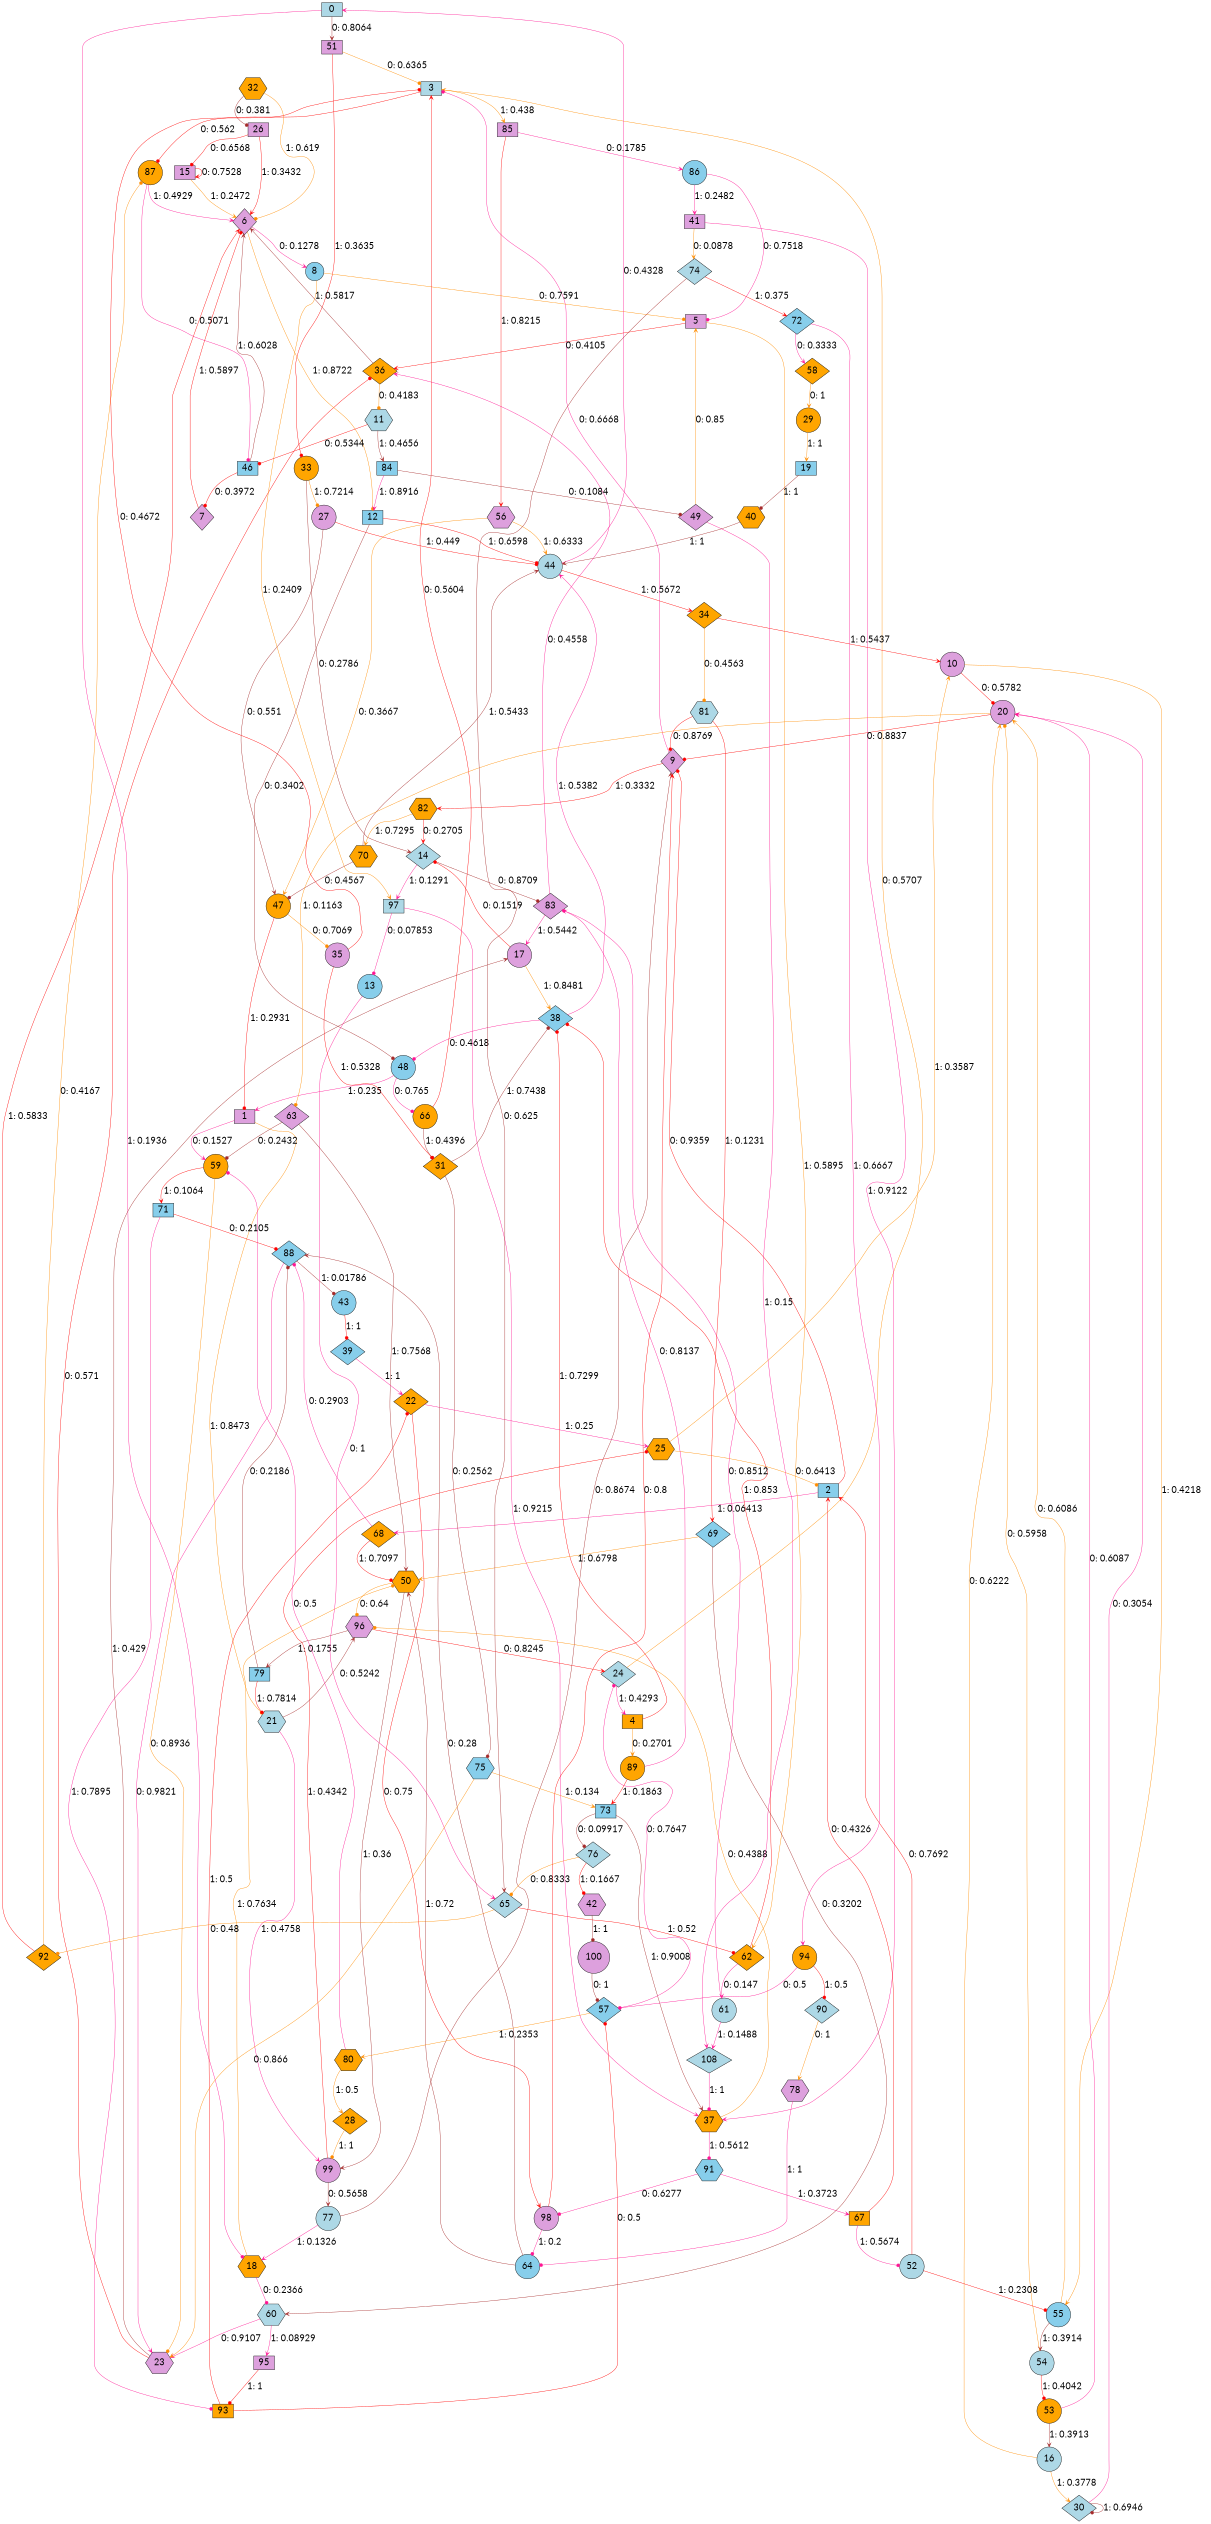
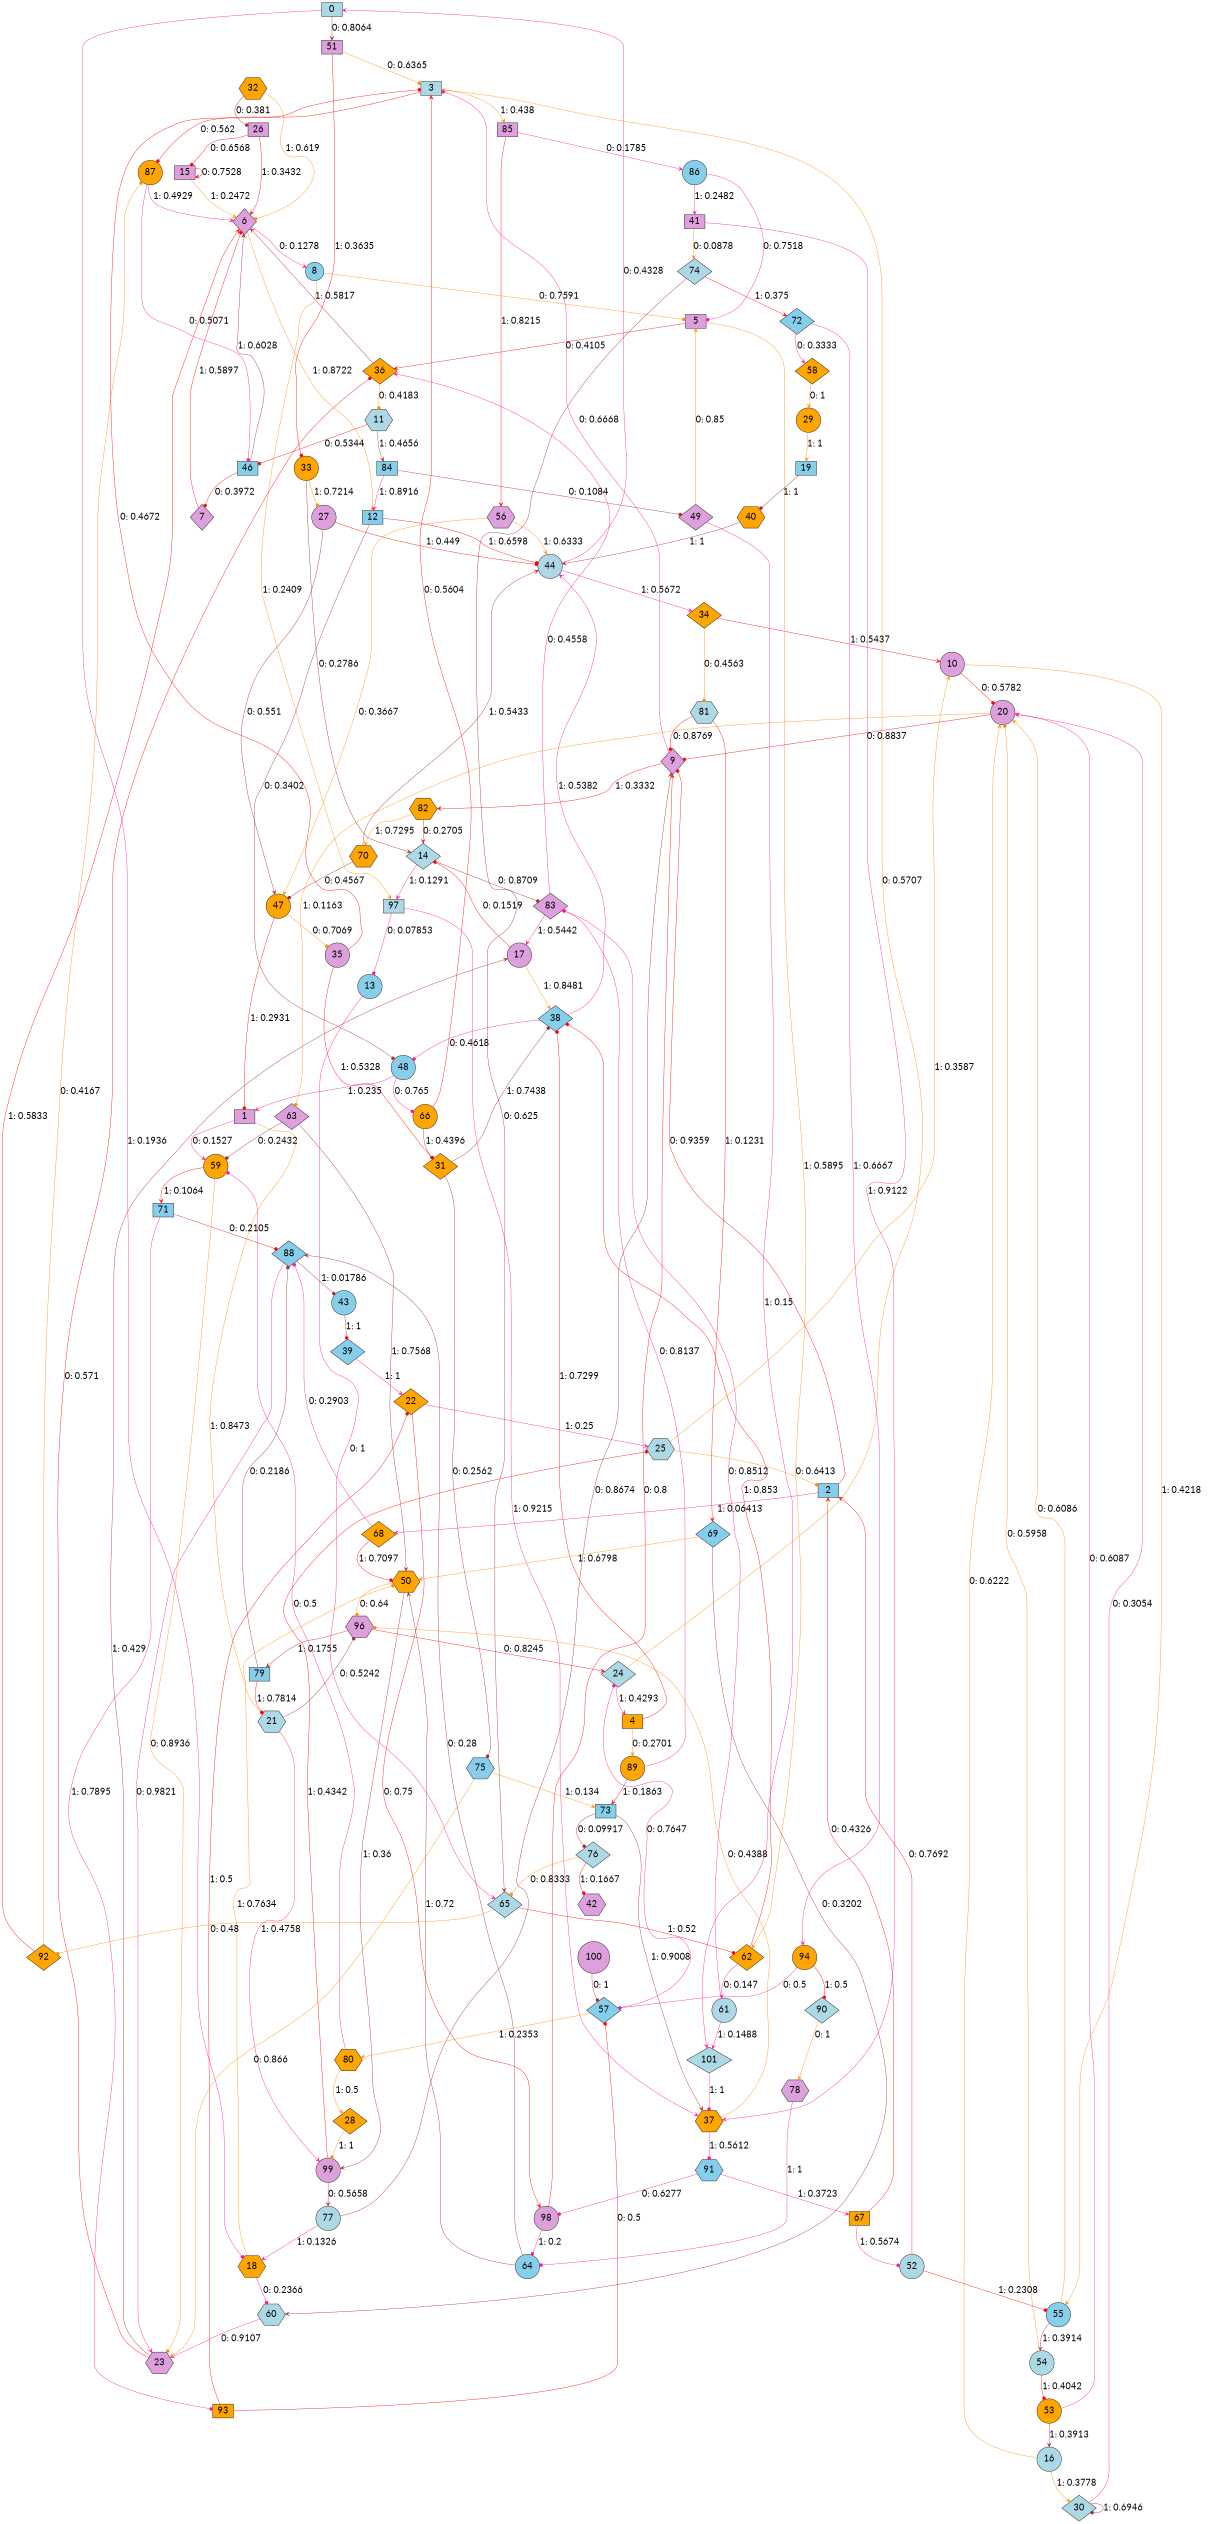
(625, 590) -> (625, 590)
(660, 1449) -> (660, 1449)
(322, 1687) -> (322, 1687)
(592, 1927) -> none
(709, 2060) -> (709, 2060)
(264, 2363) -> none
